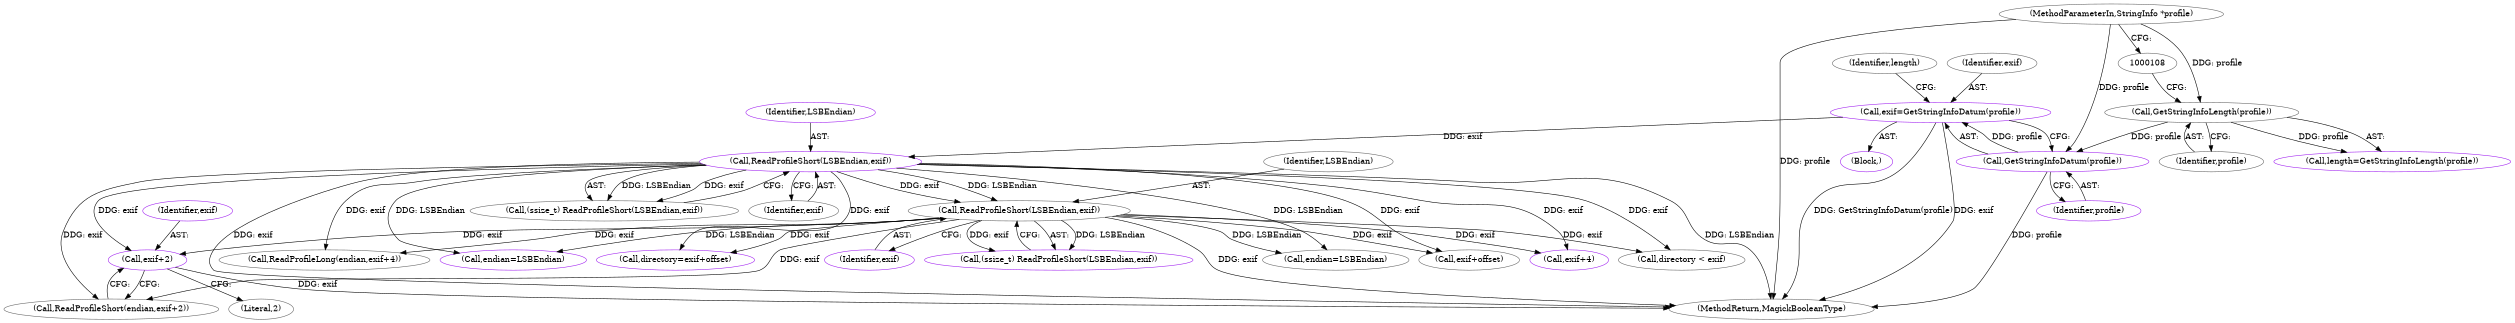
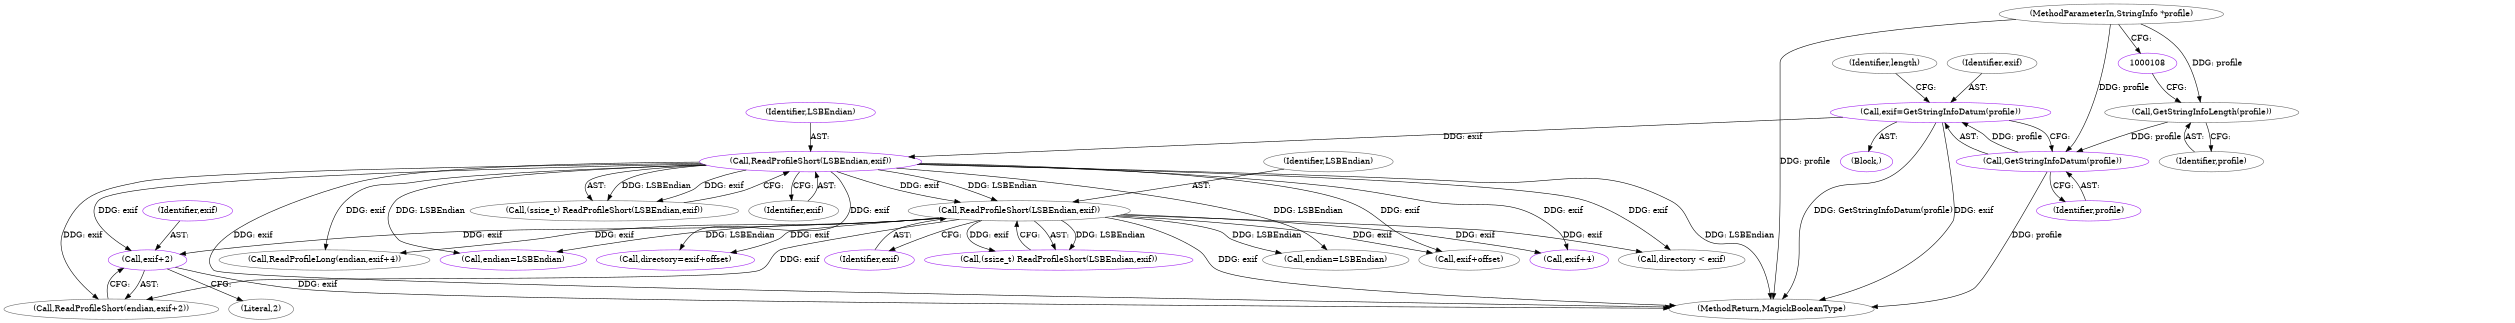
(2147, 63) -> (2147, 63)
(2392, 162) -> none
(151, 285) -> (151, 285)
